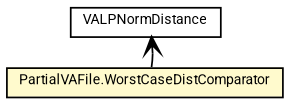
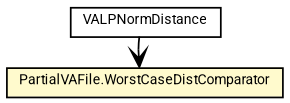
(152, 60) -> (139, 43)
